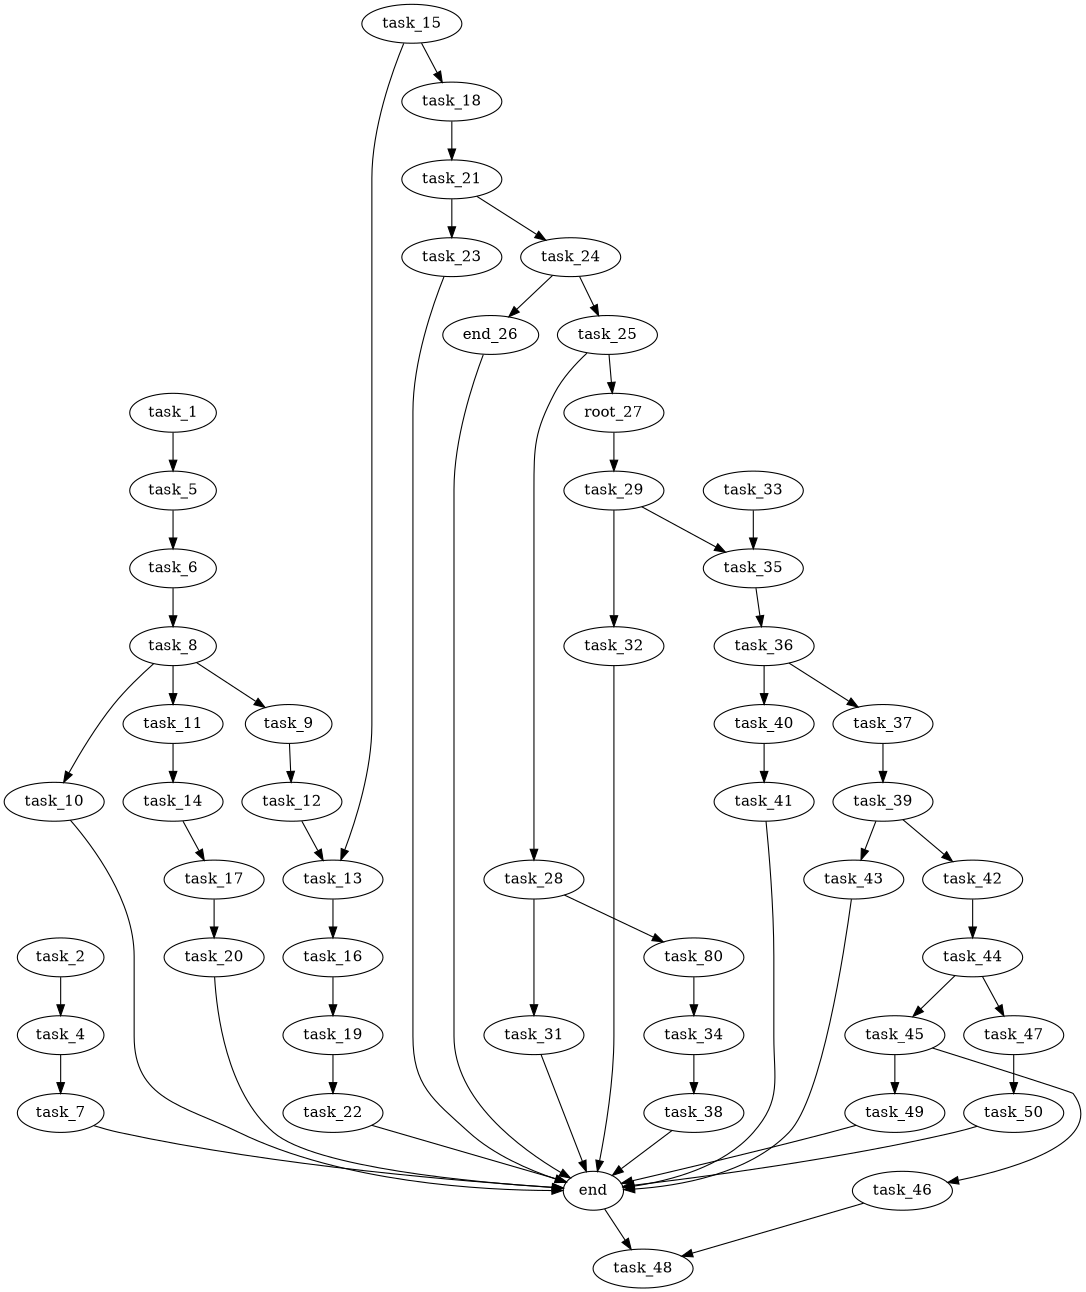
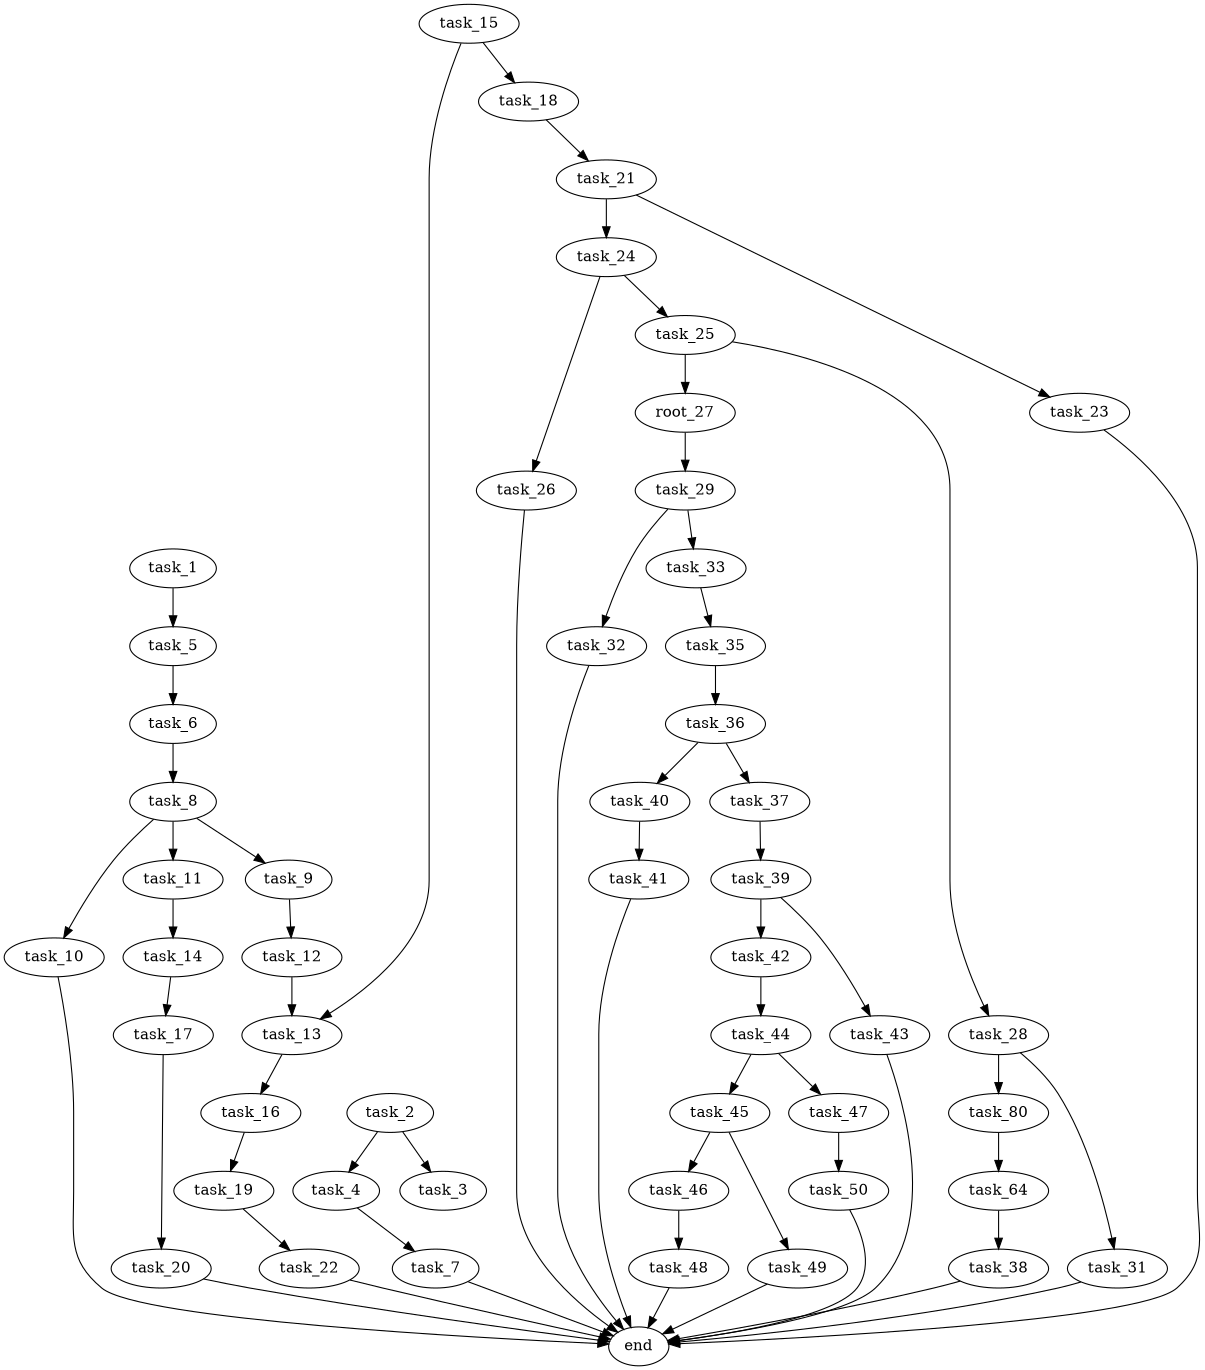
(491, 335) -> (526, 491)
(679, 527) -> (690, 524)
(694, 1035) -> (999, 1191)
none -> (443, 1191)
(615, 1225) -> (661, 1303)
